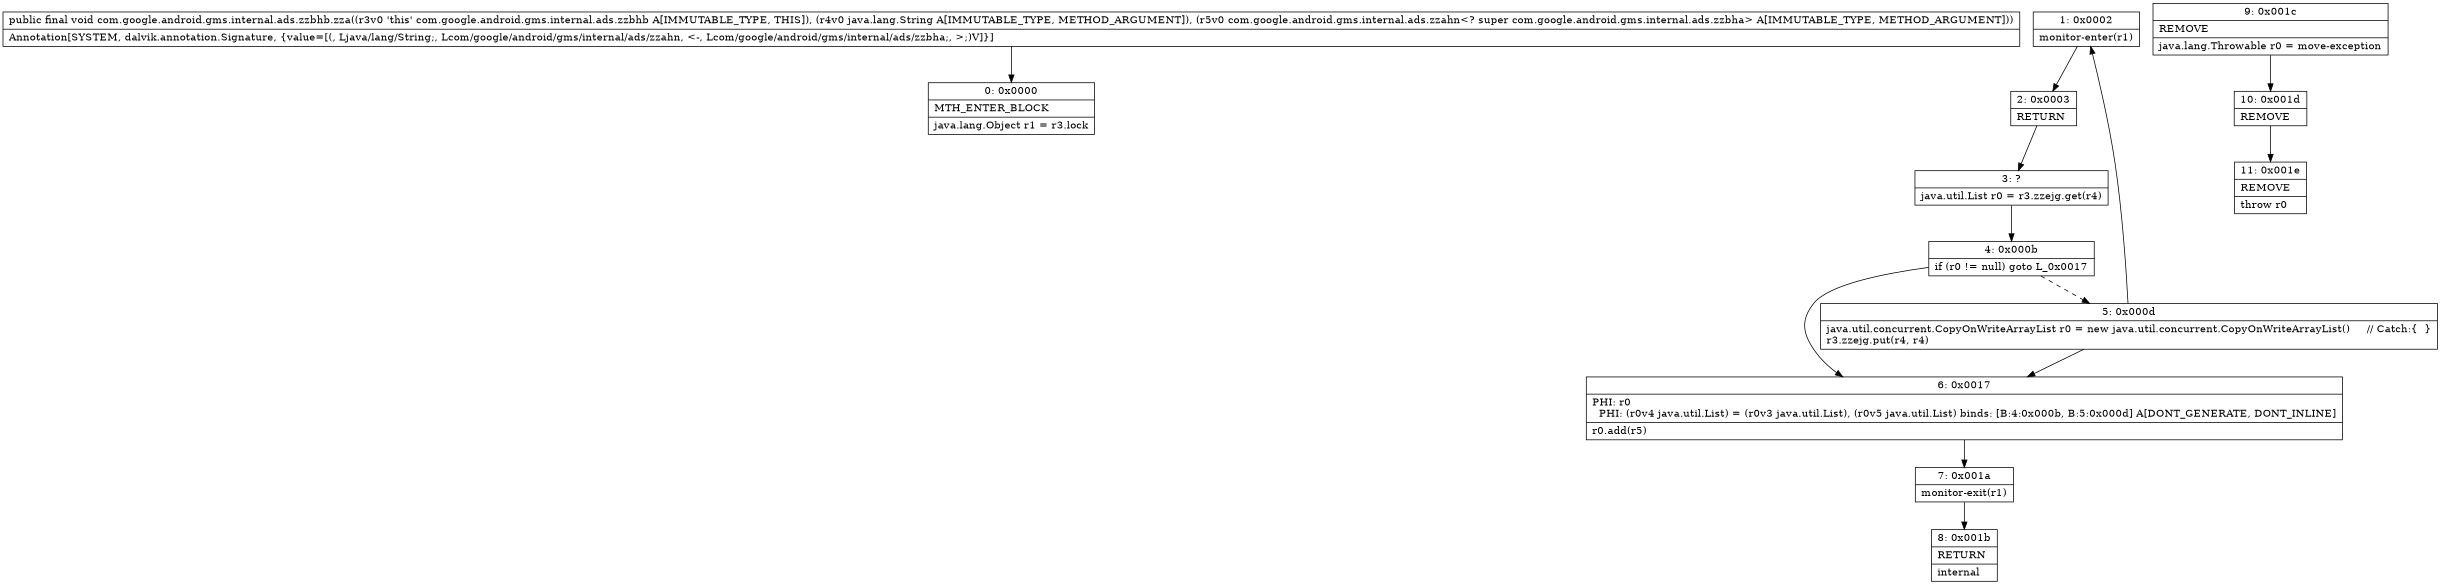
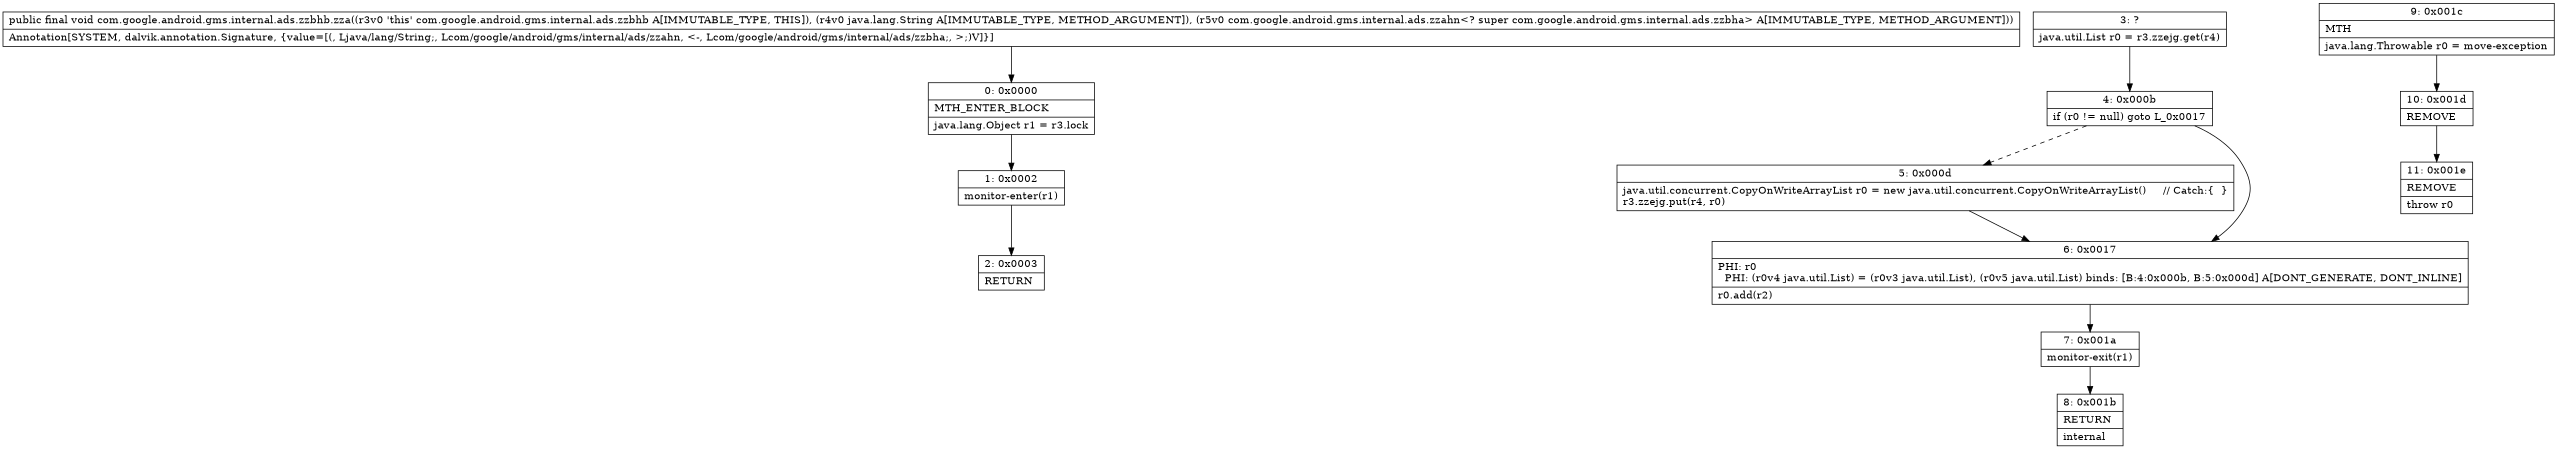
(2184, 29) -> (2339, 29)
(2029, 145) -> none
(2117, 178) -> (1011, 149)
(1878, 340) -> (1674, 202)
(1620, 431) -> (1745, 295)
